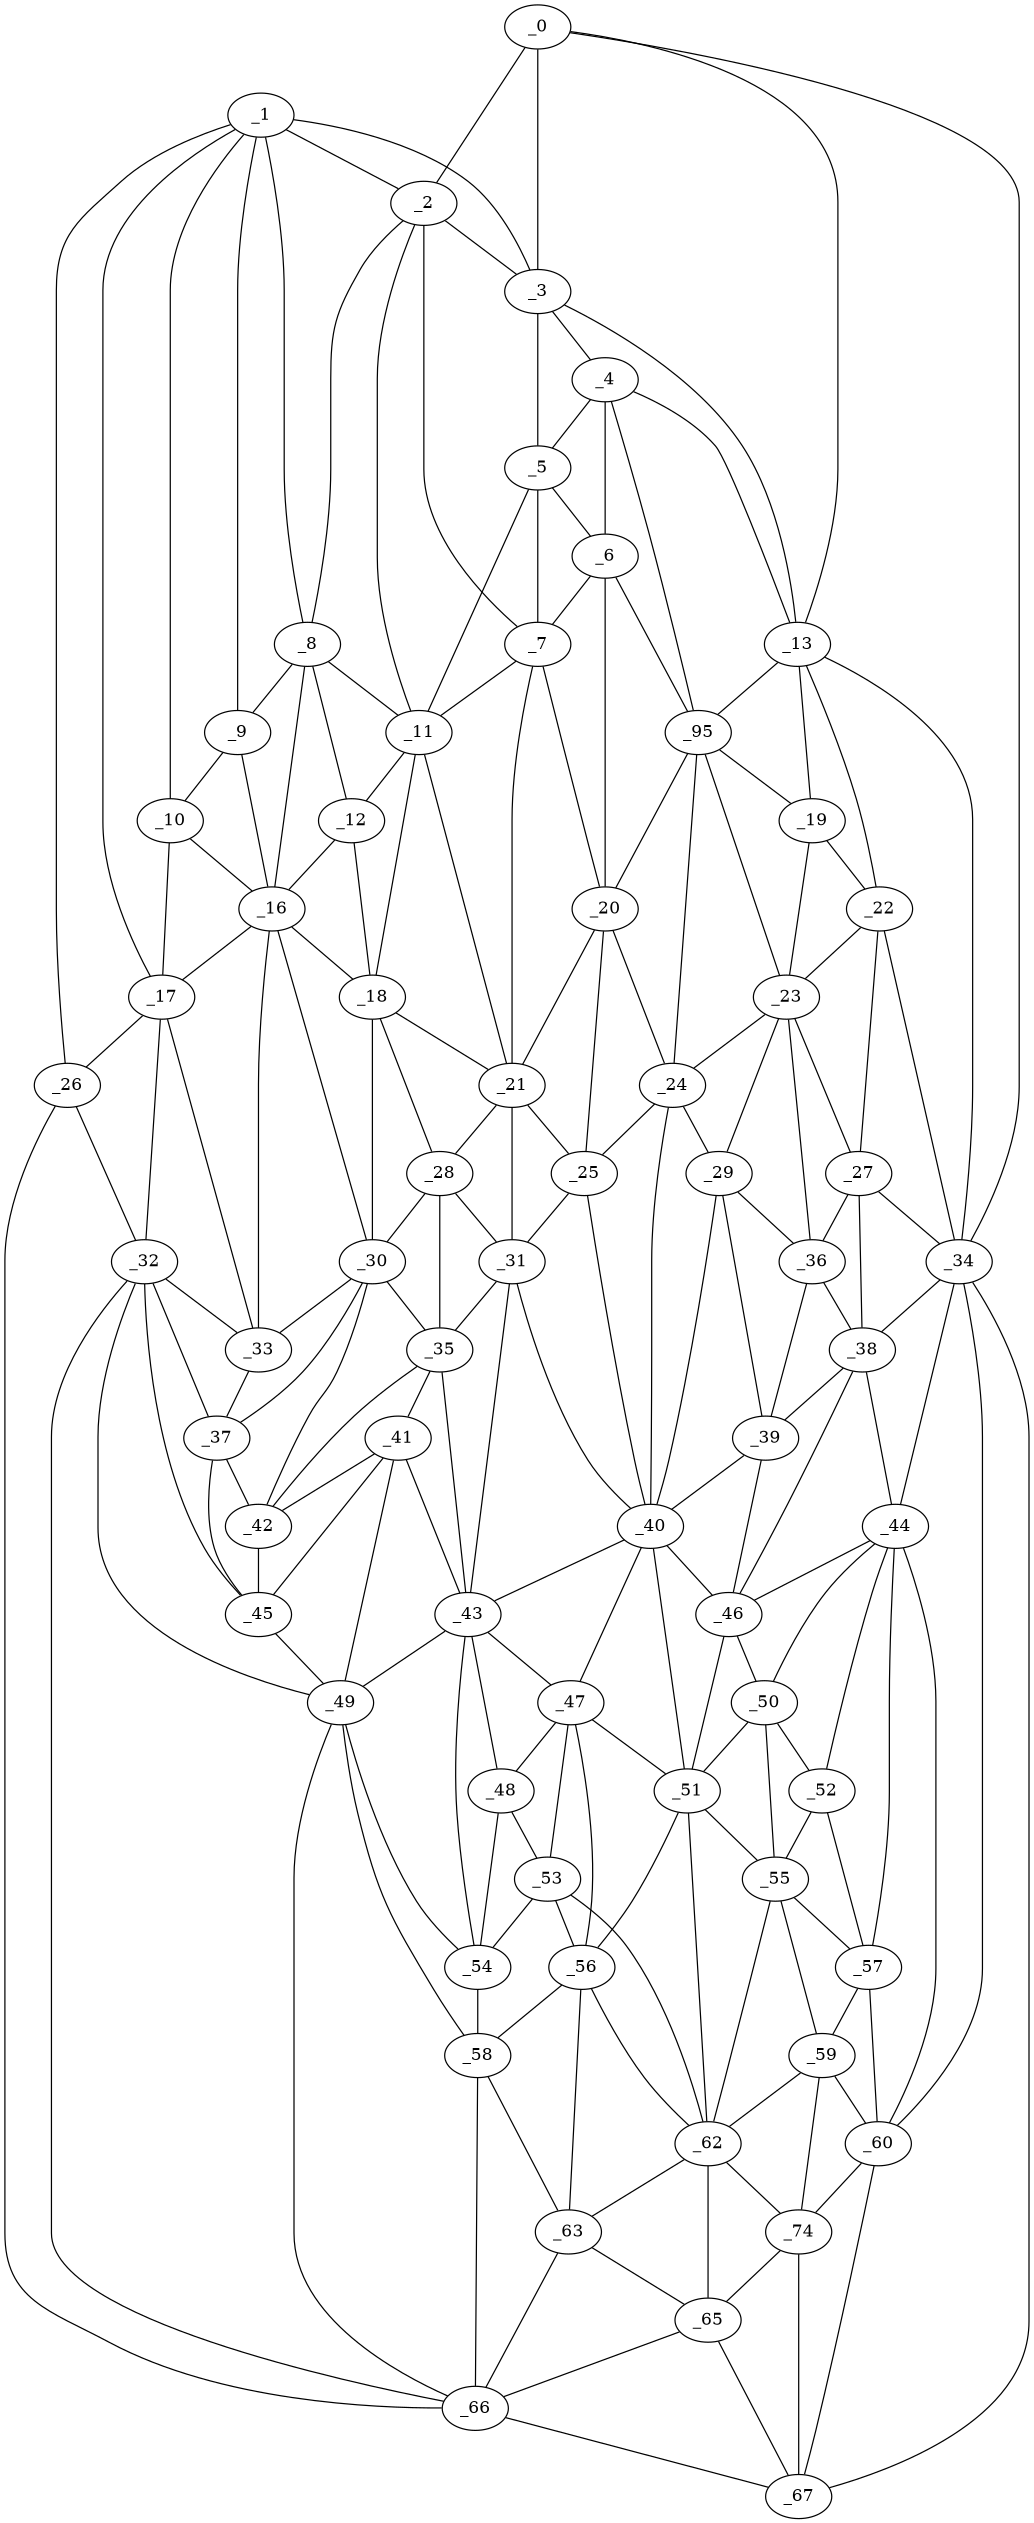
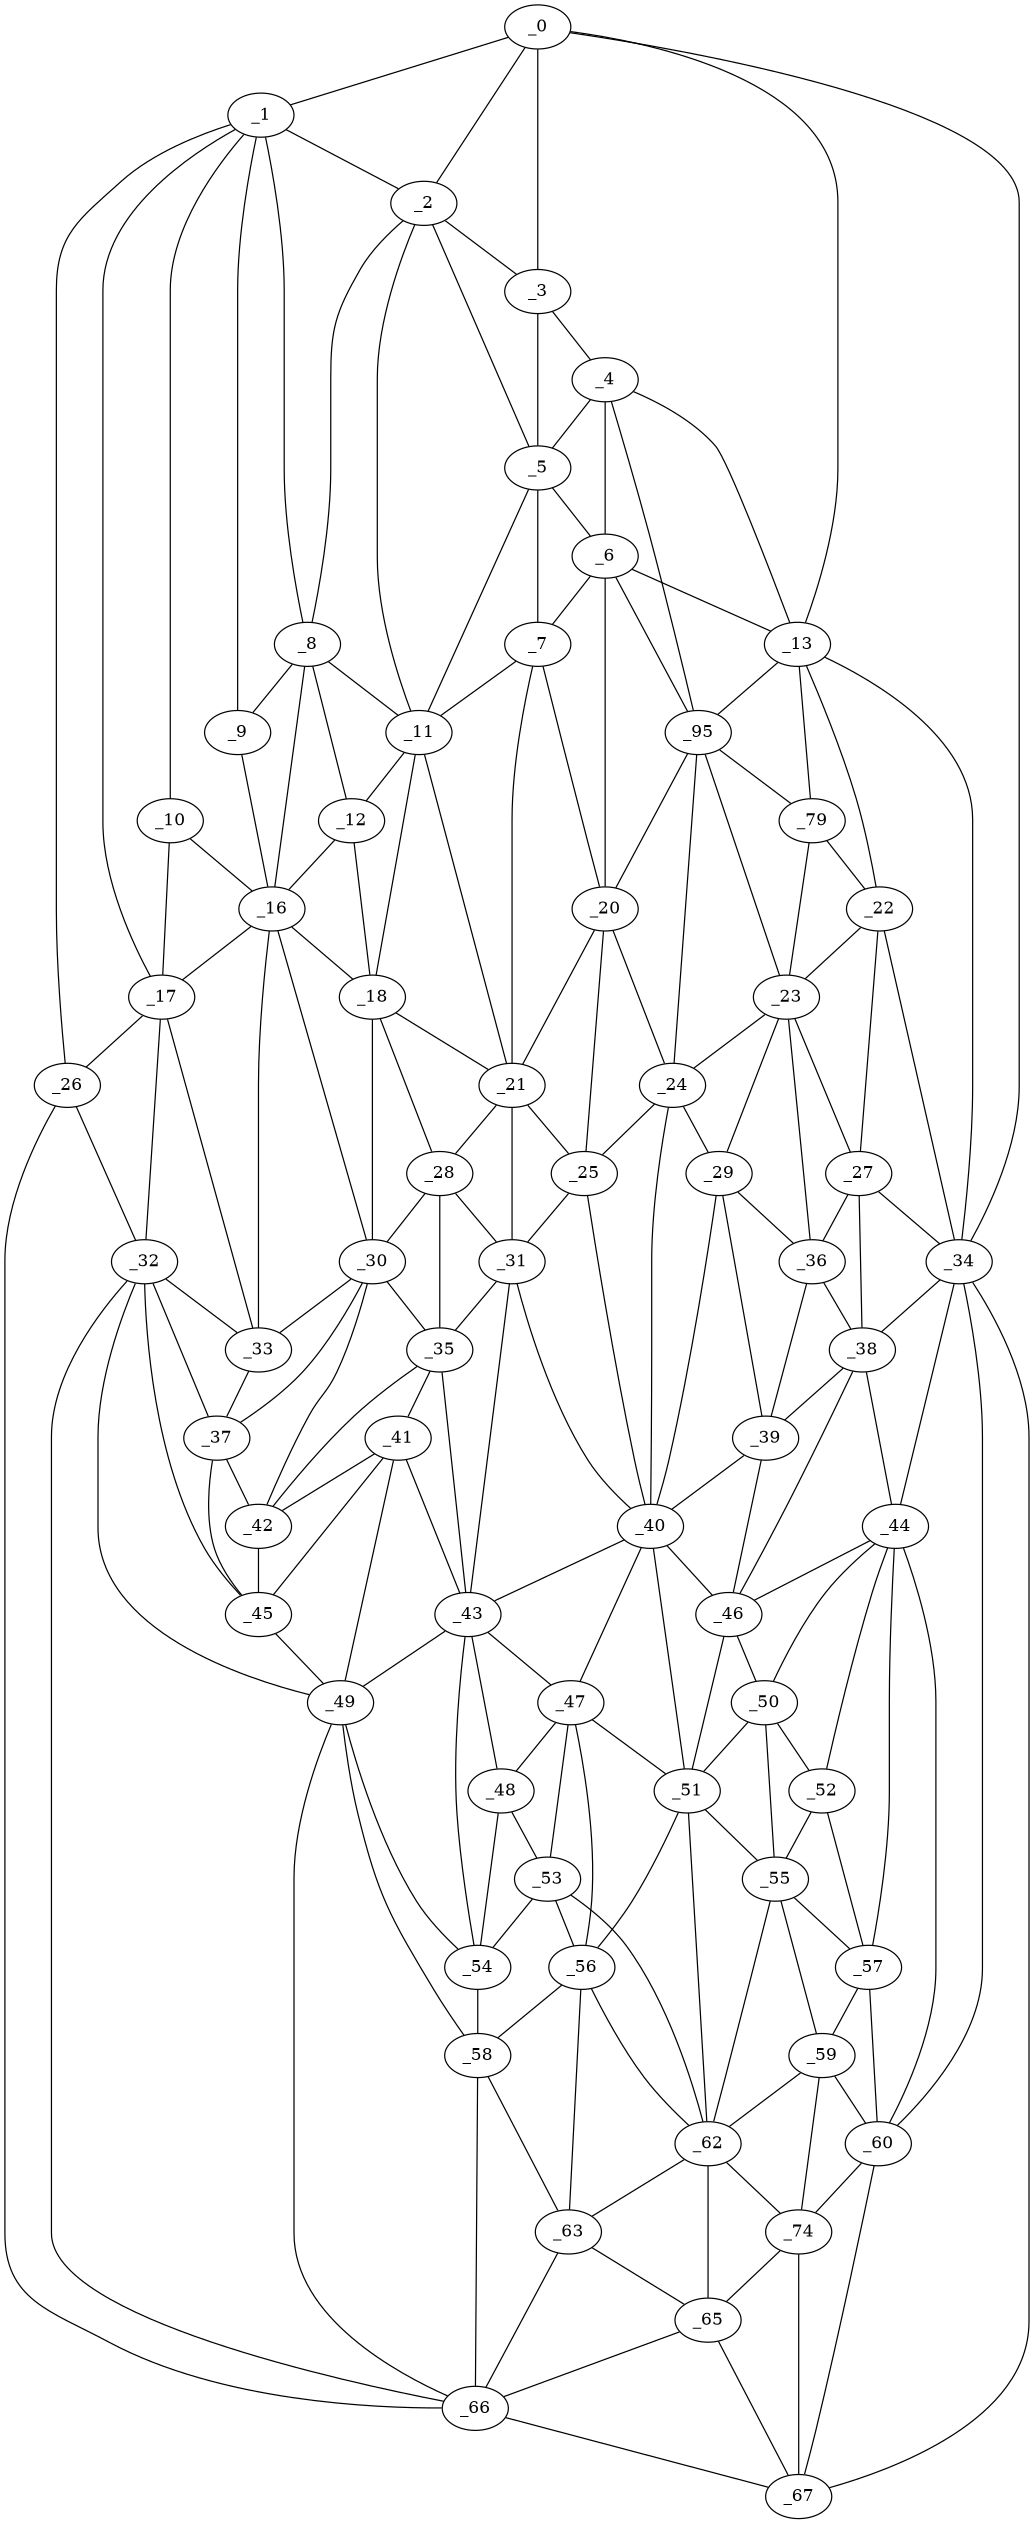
(435, 161) -> (399, 71)
(729, 428) -> (701, 600)
(424, 442) -> (481, 336)
(204, 777) -> none
(812, 821) -> (812, 821)
